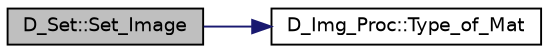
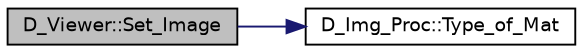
(105, 27) -> (122, 27)
